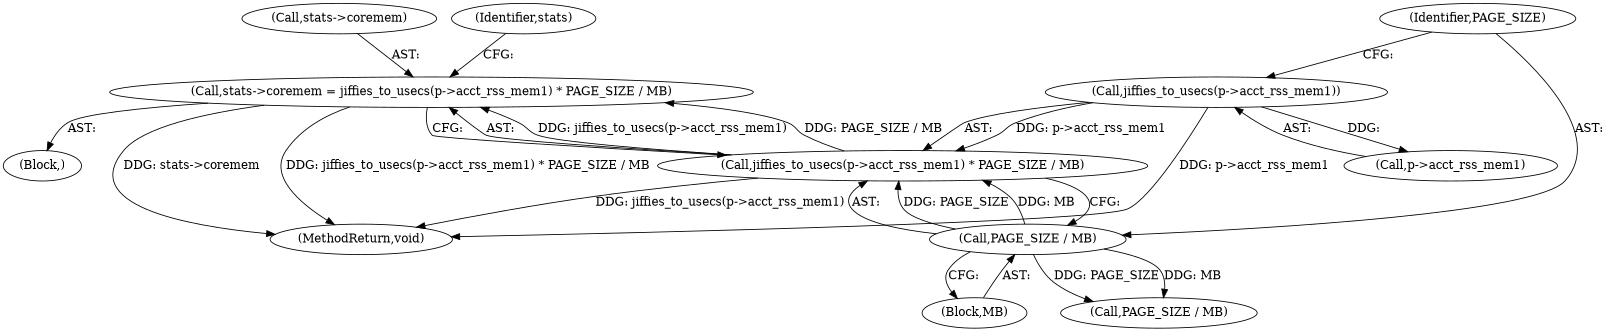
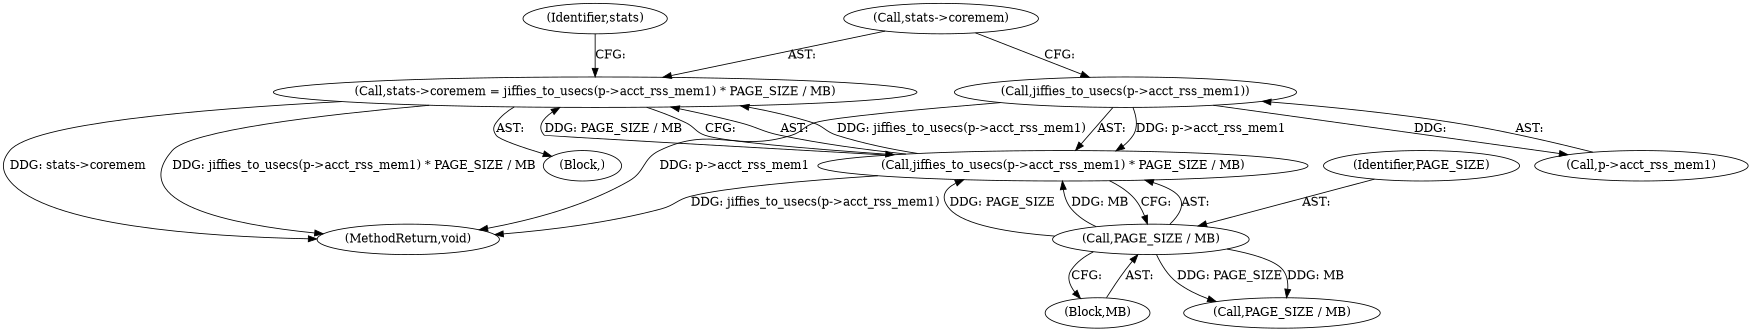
(1353, 54) -> (1028, 54)
